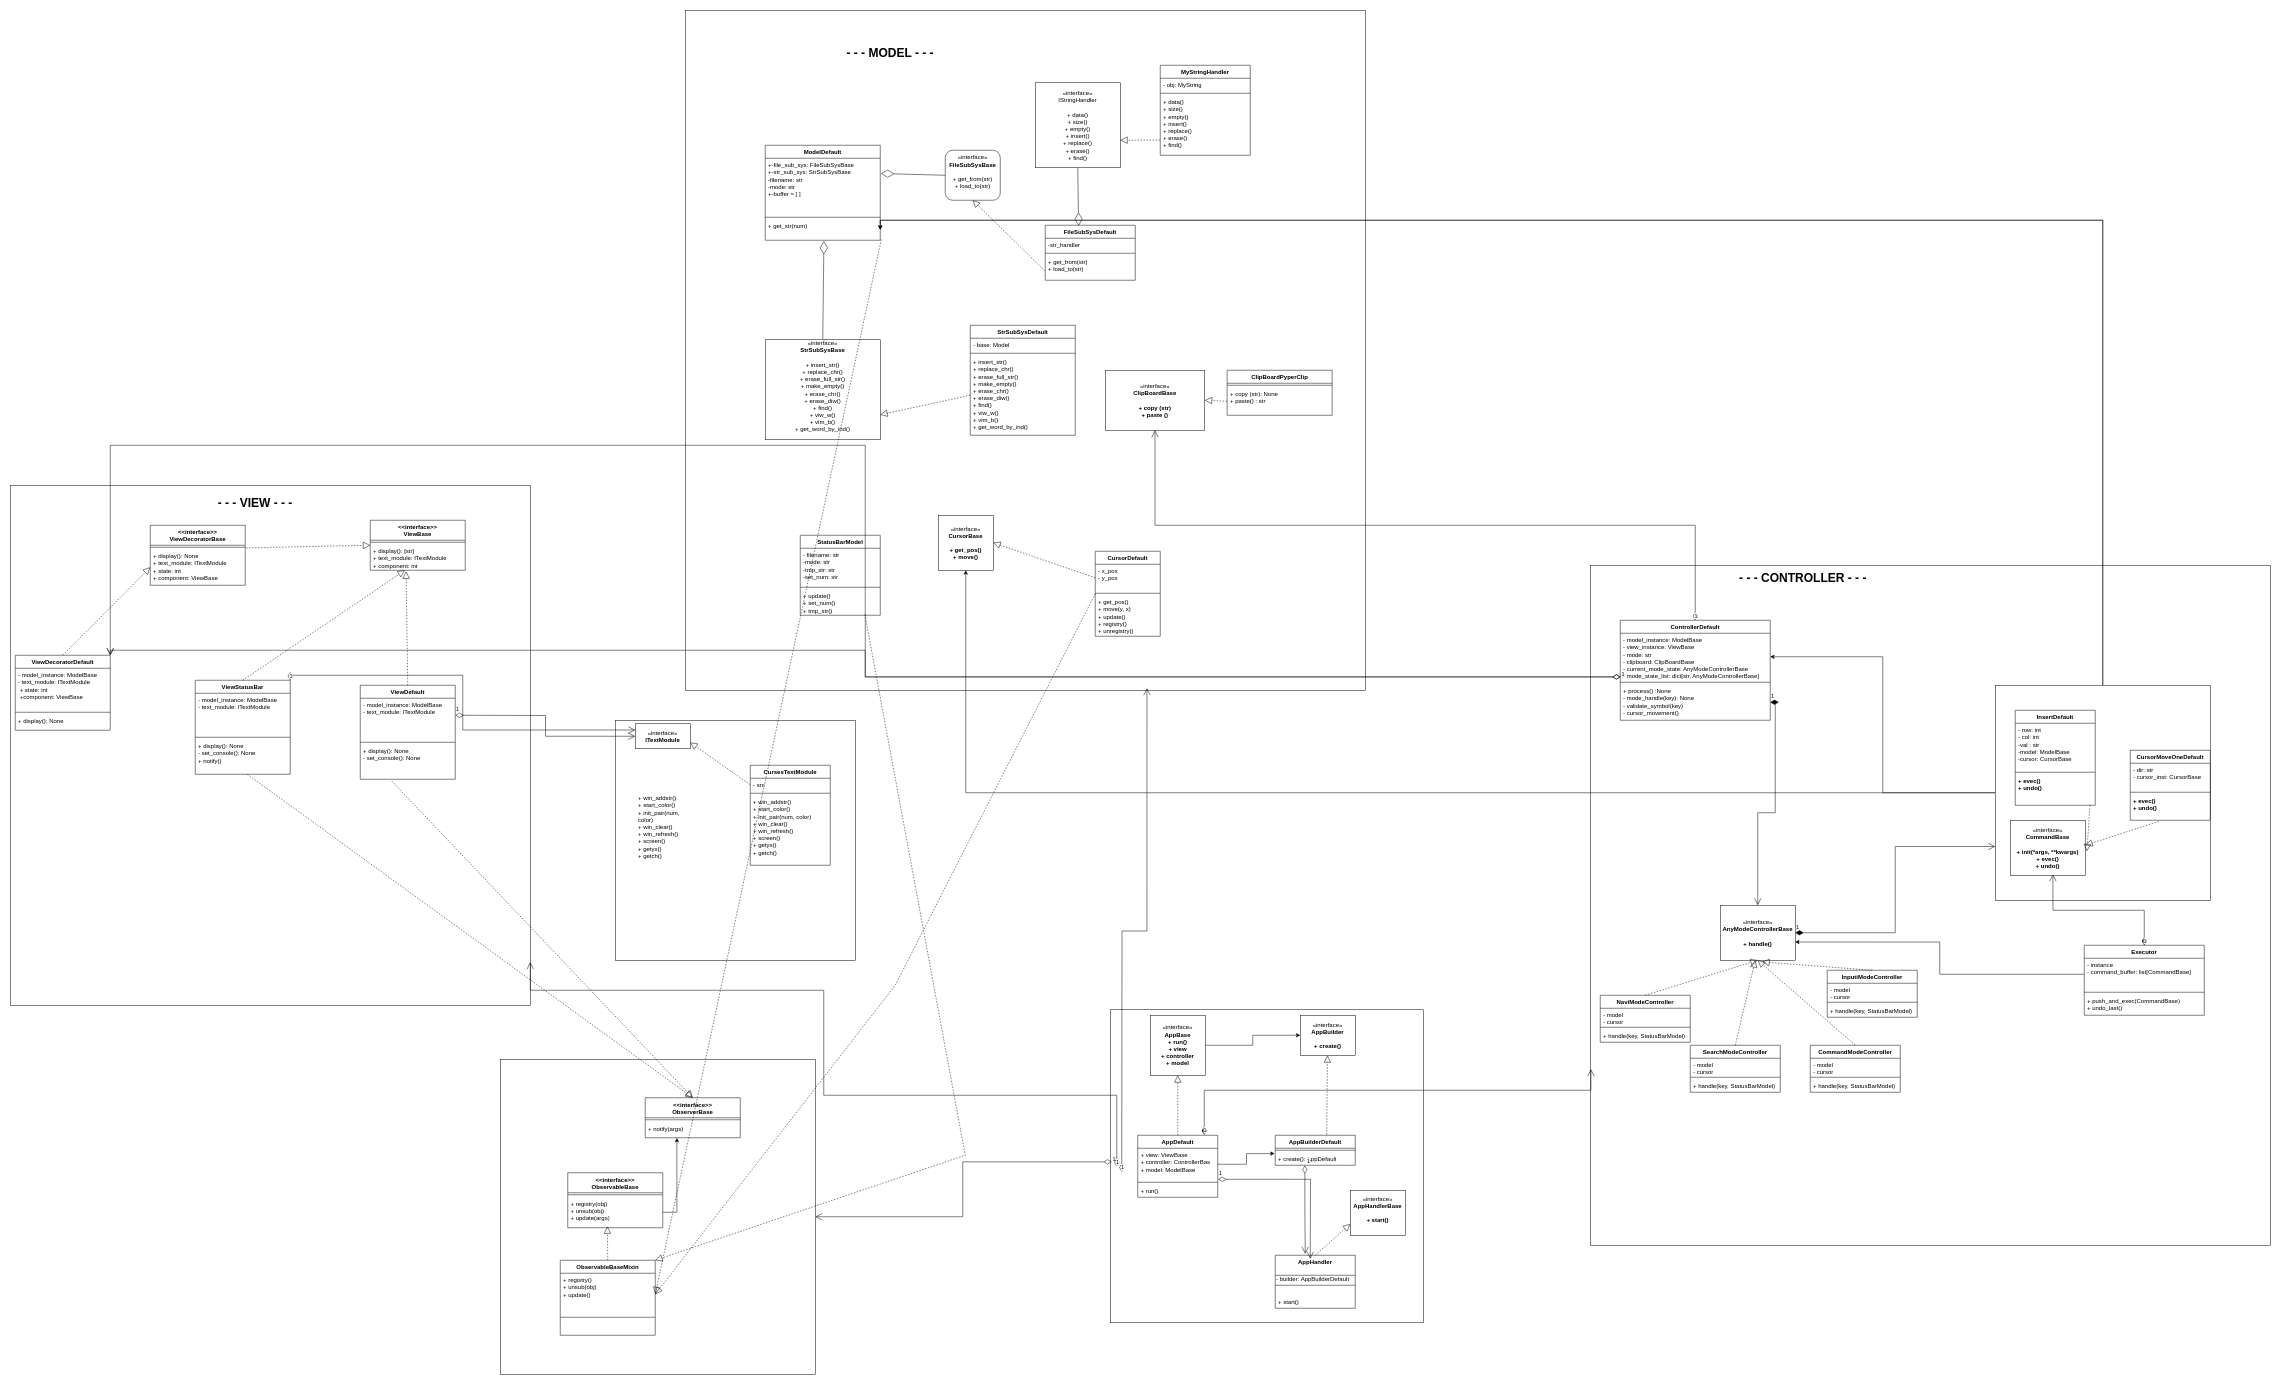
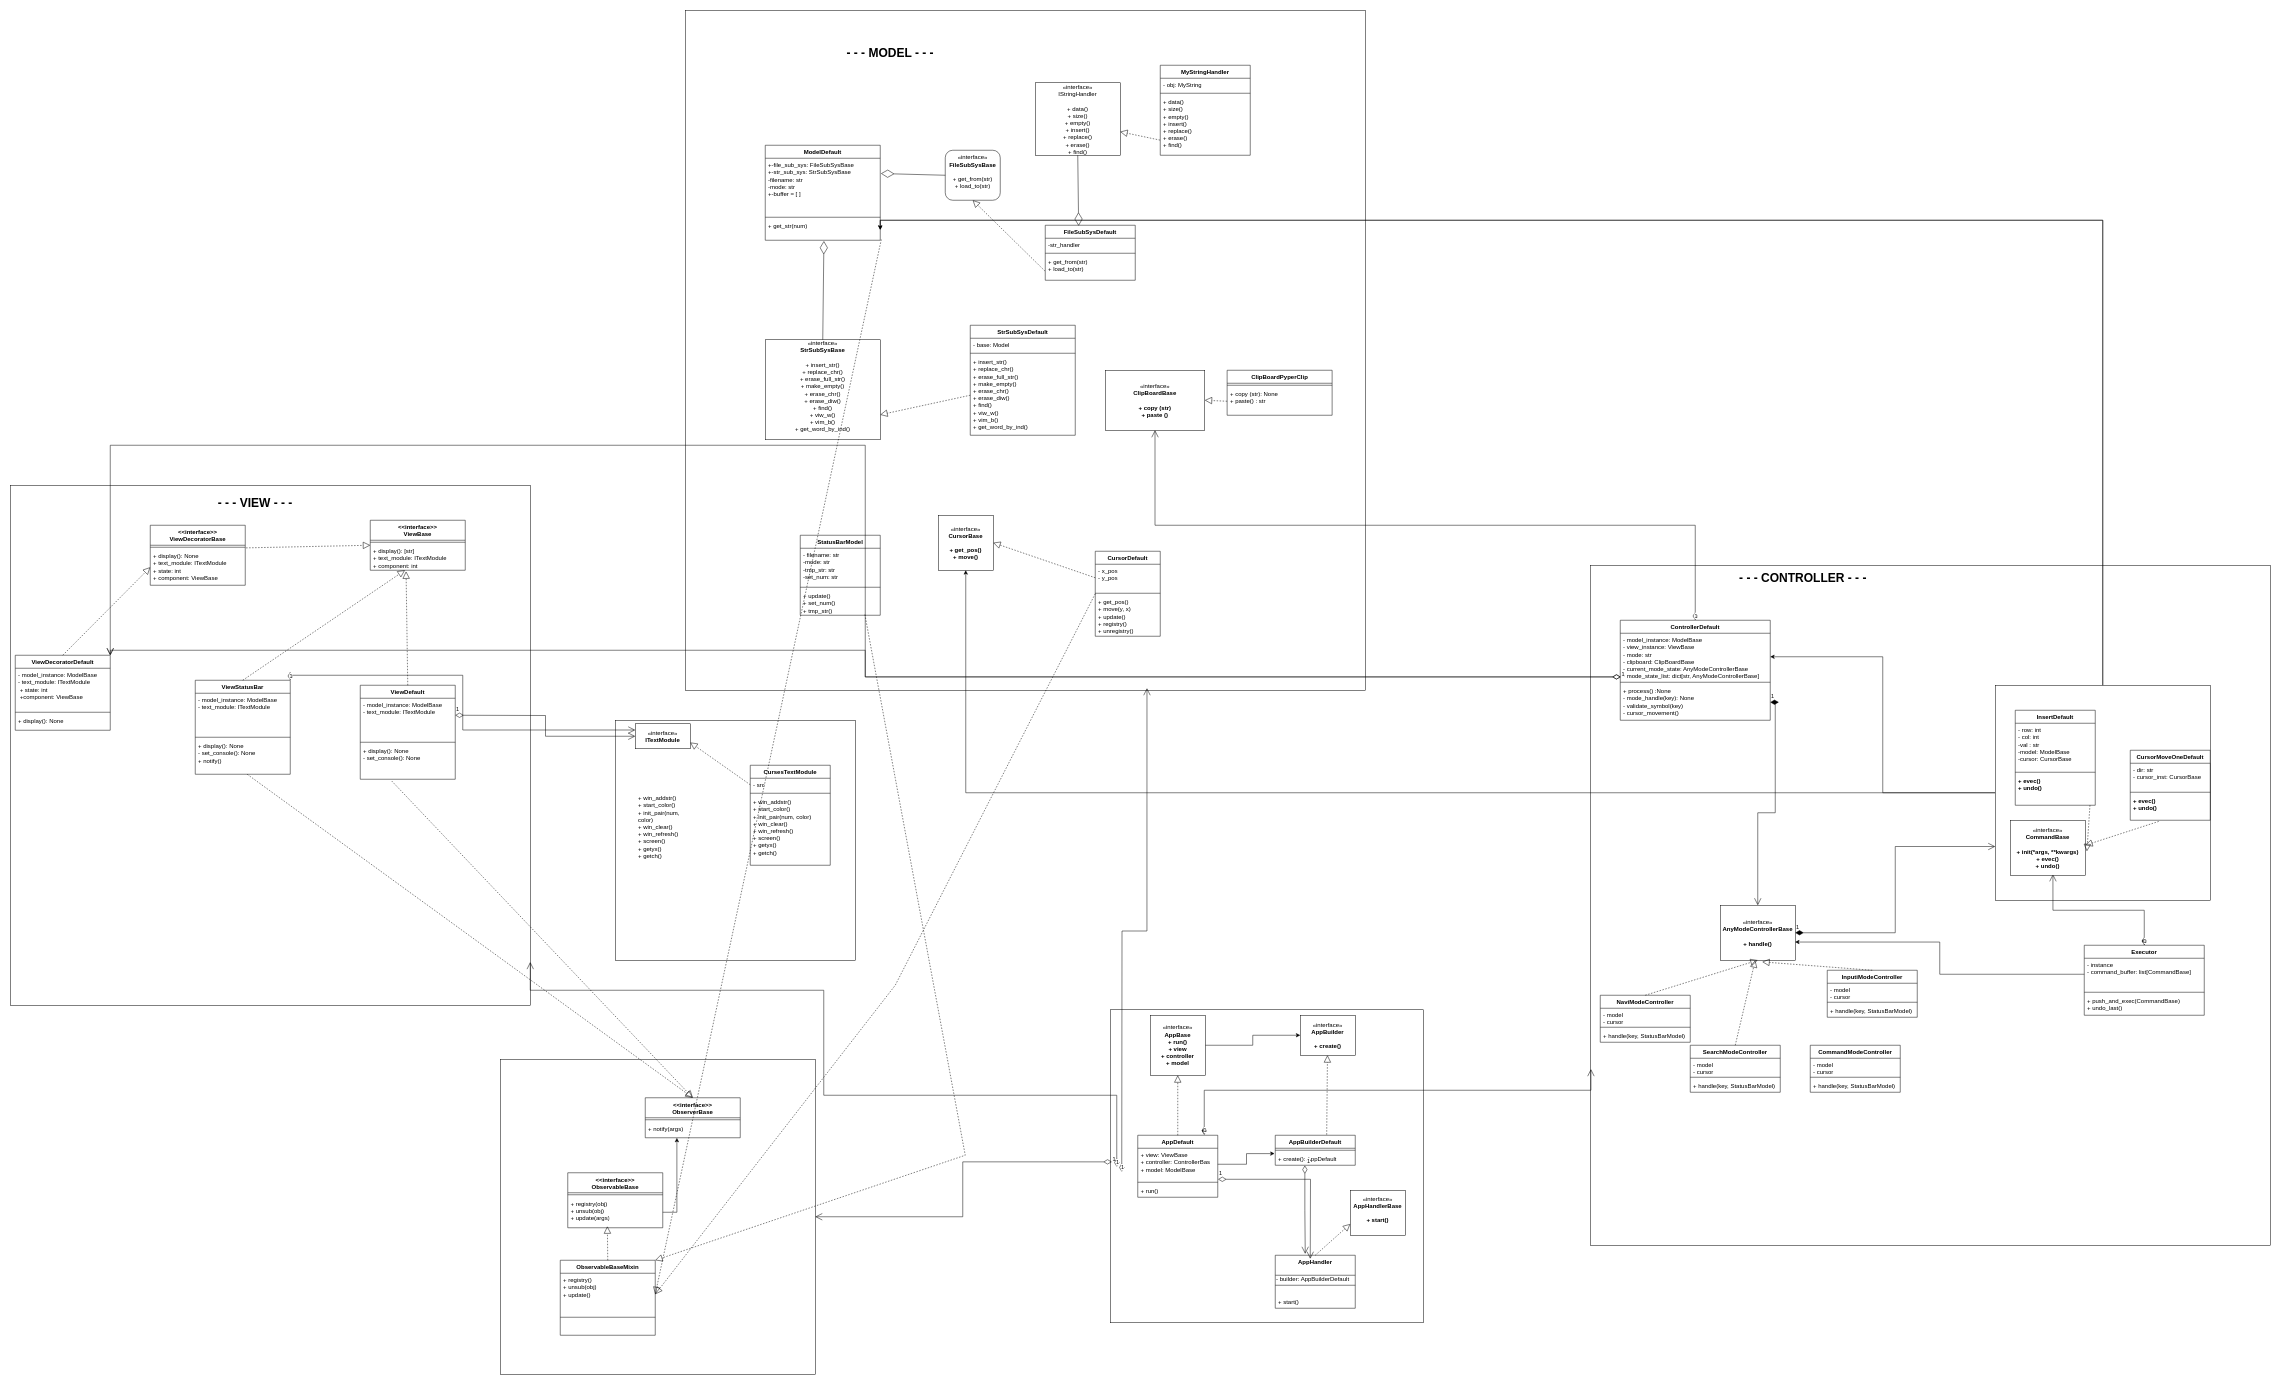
(1078, 125) -> (1078, 119)
(1809, 1005) -> none
